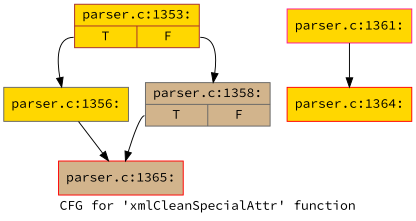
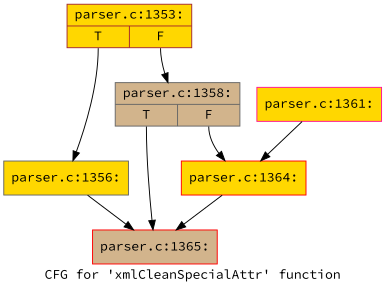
none -> (212, 141)
none -> (203, 210)
